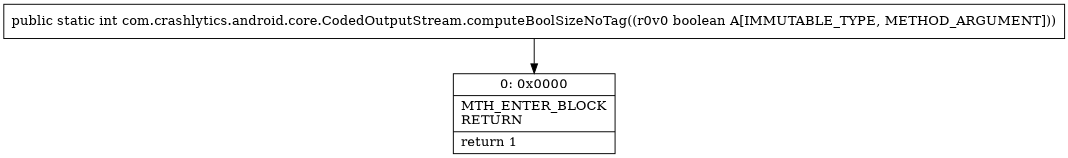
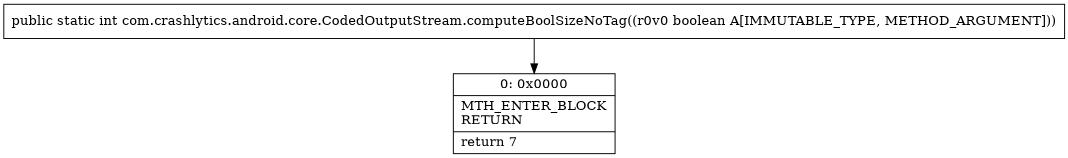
(489, 142) -> (489, 142)
